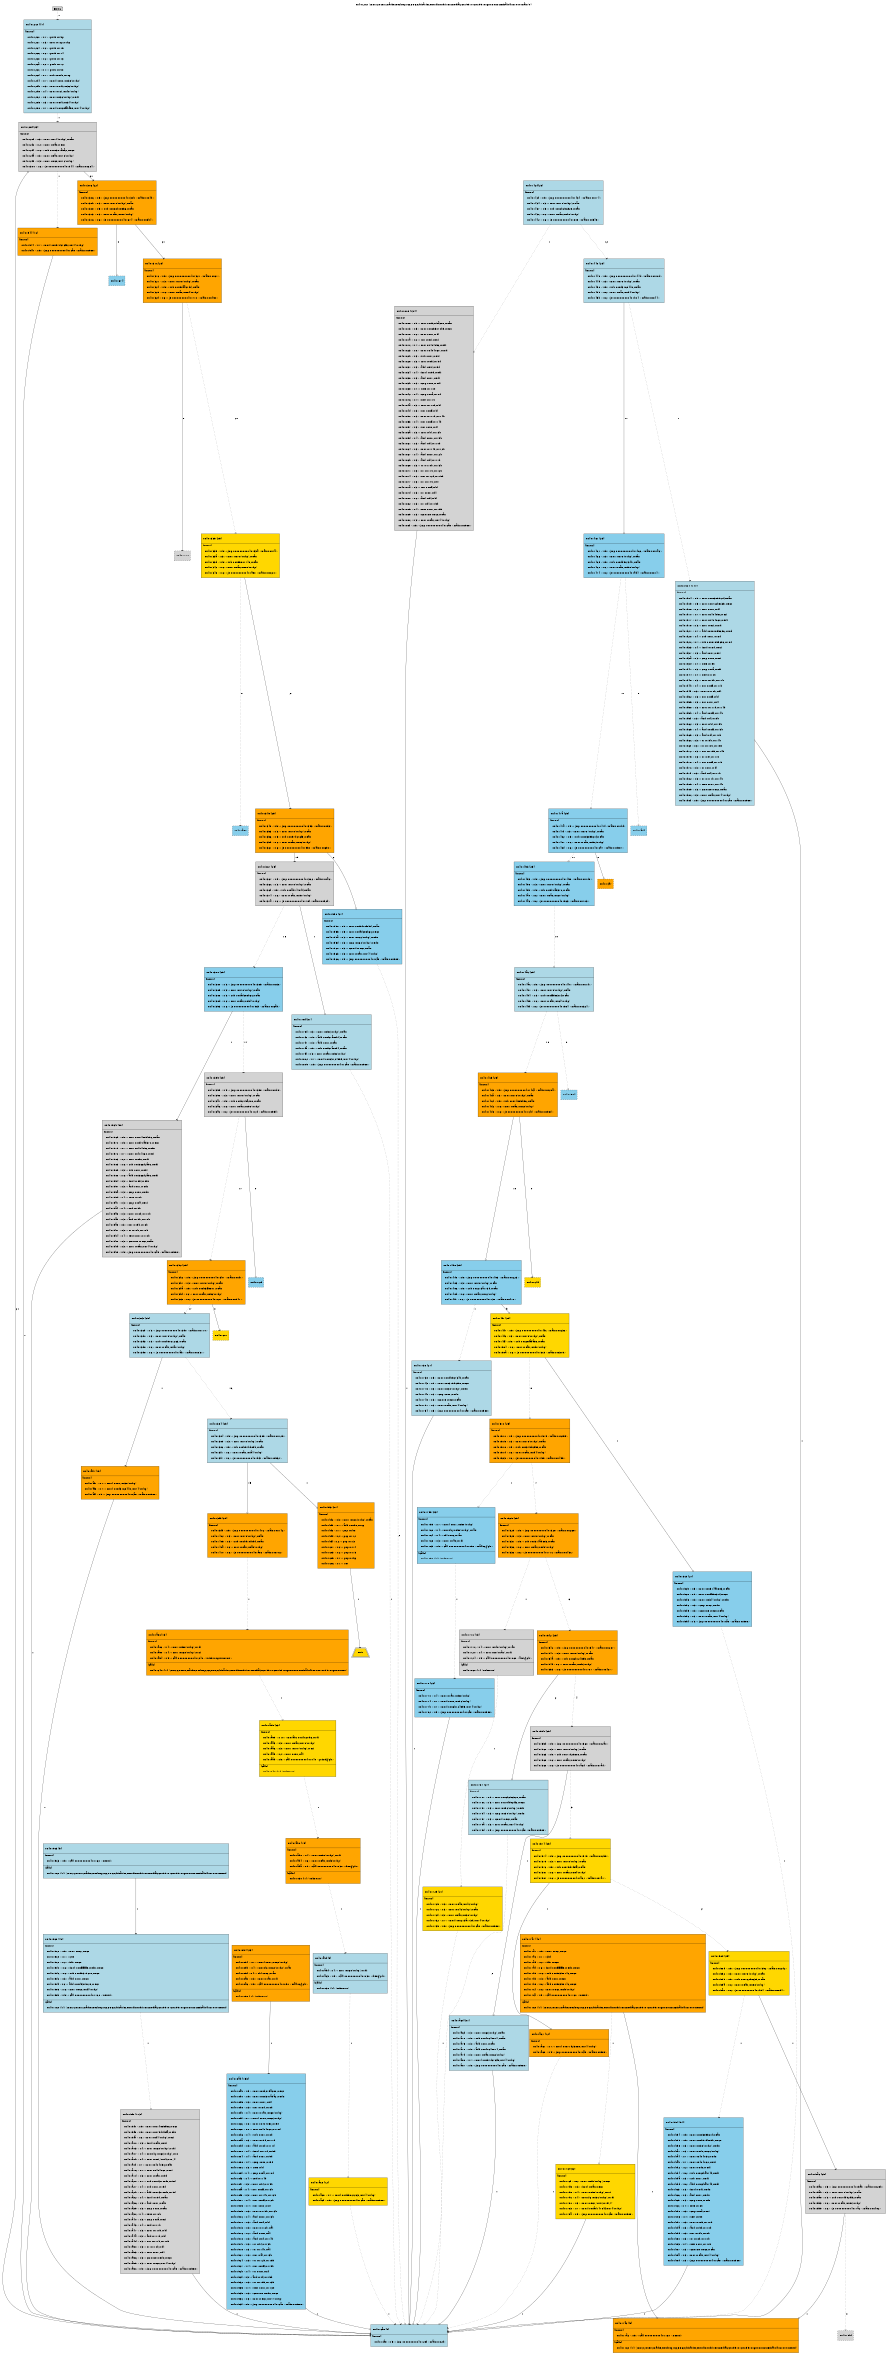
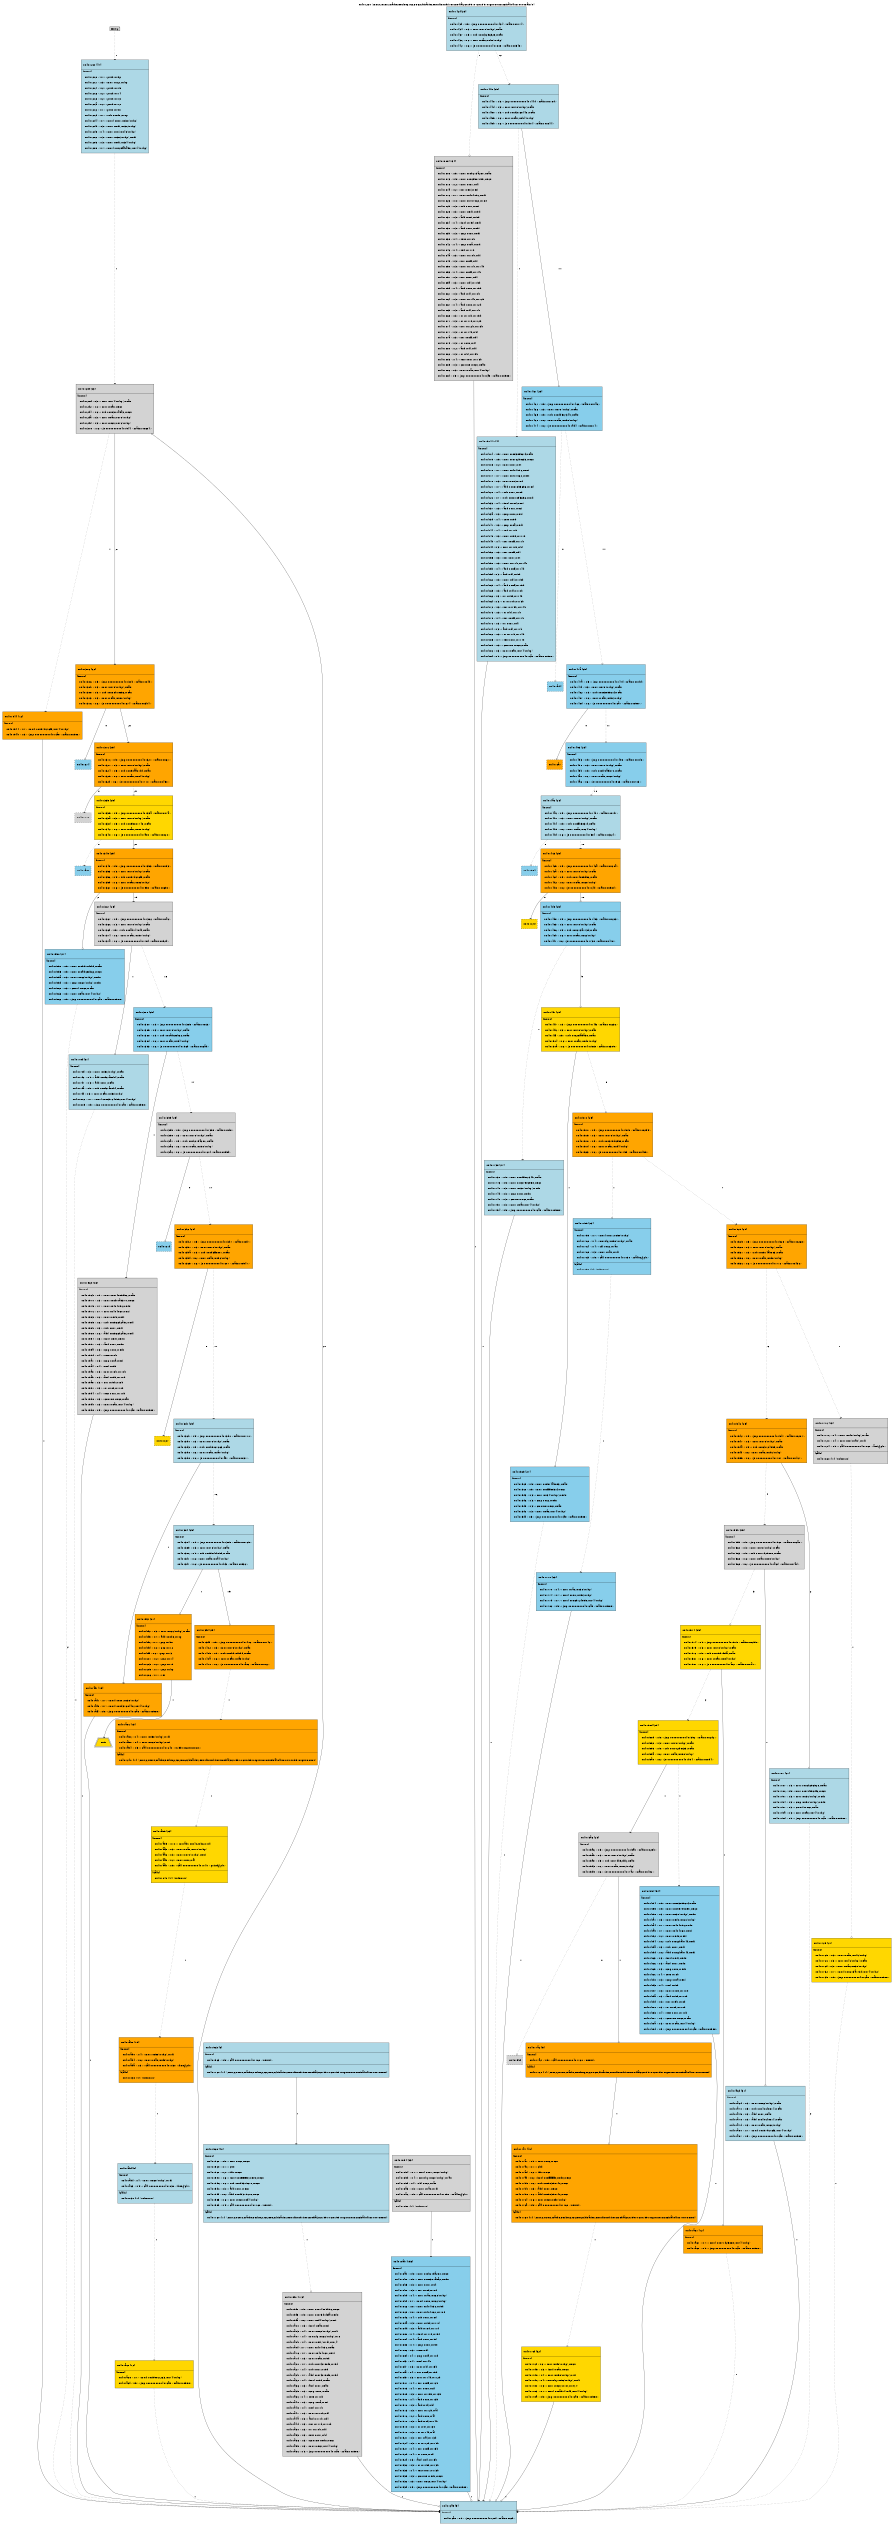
(271, 1973) -> (431, 2183)
(638, 2166) -> (613, 2110)
